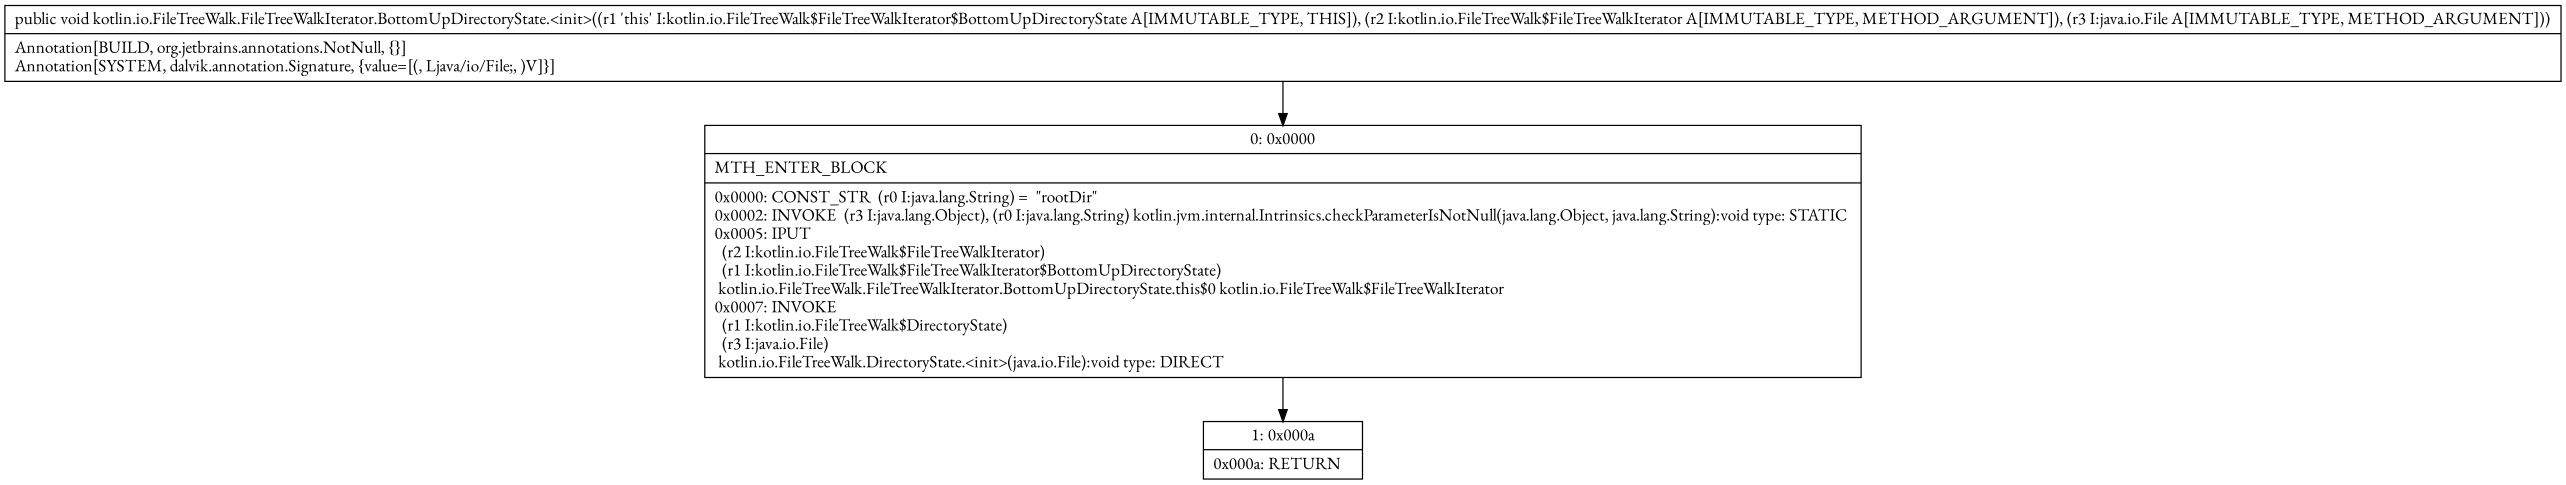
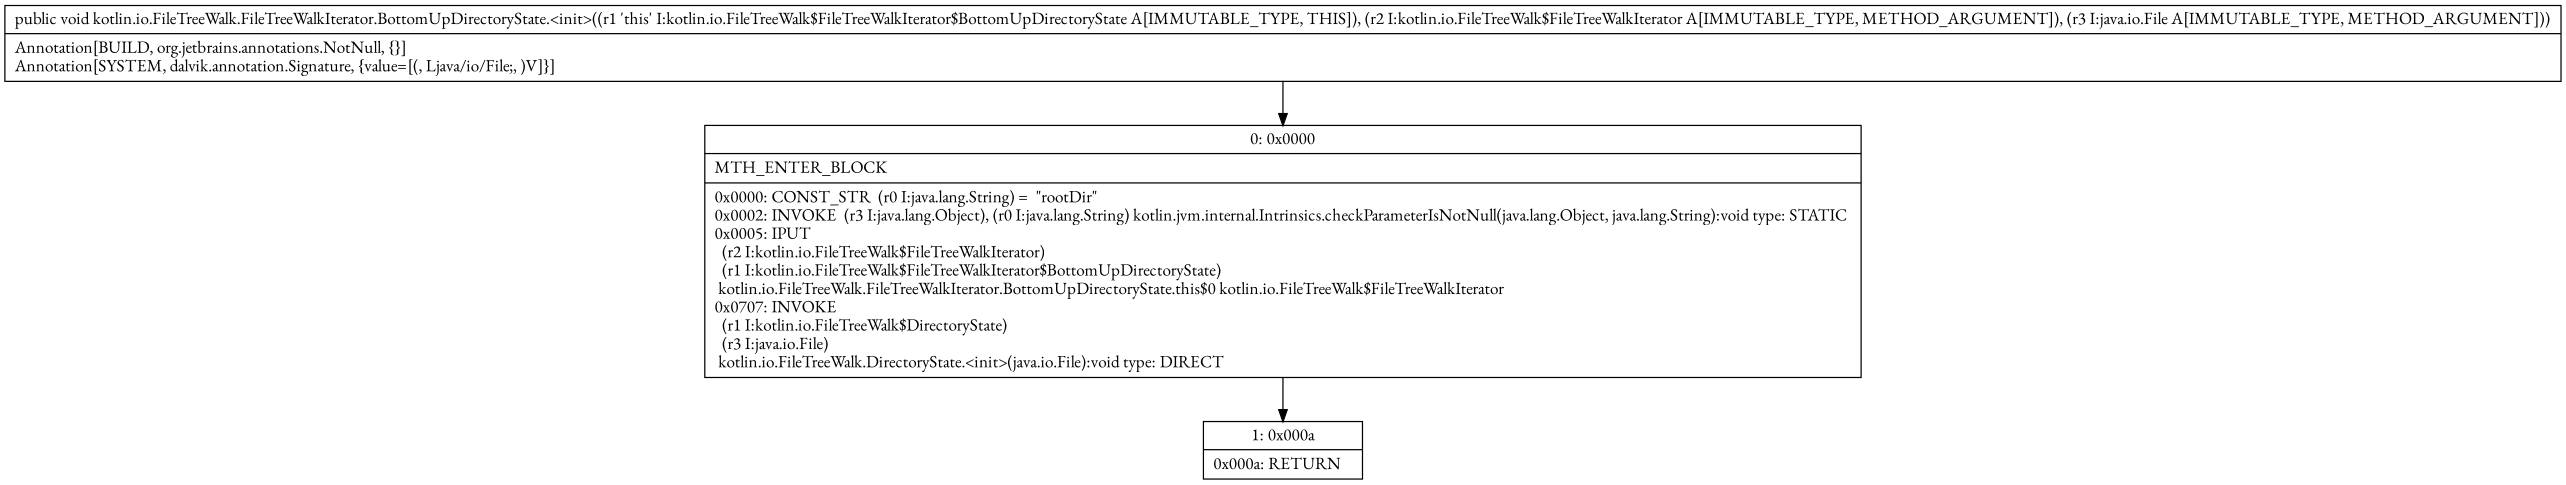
(779, 307) -> (779, 307)
